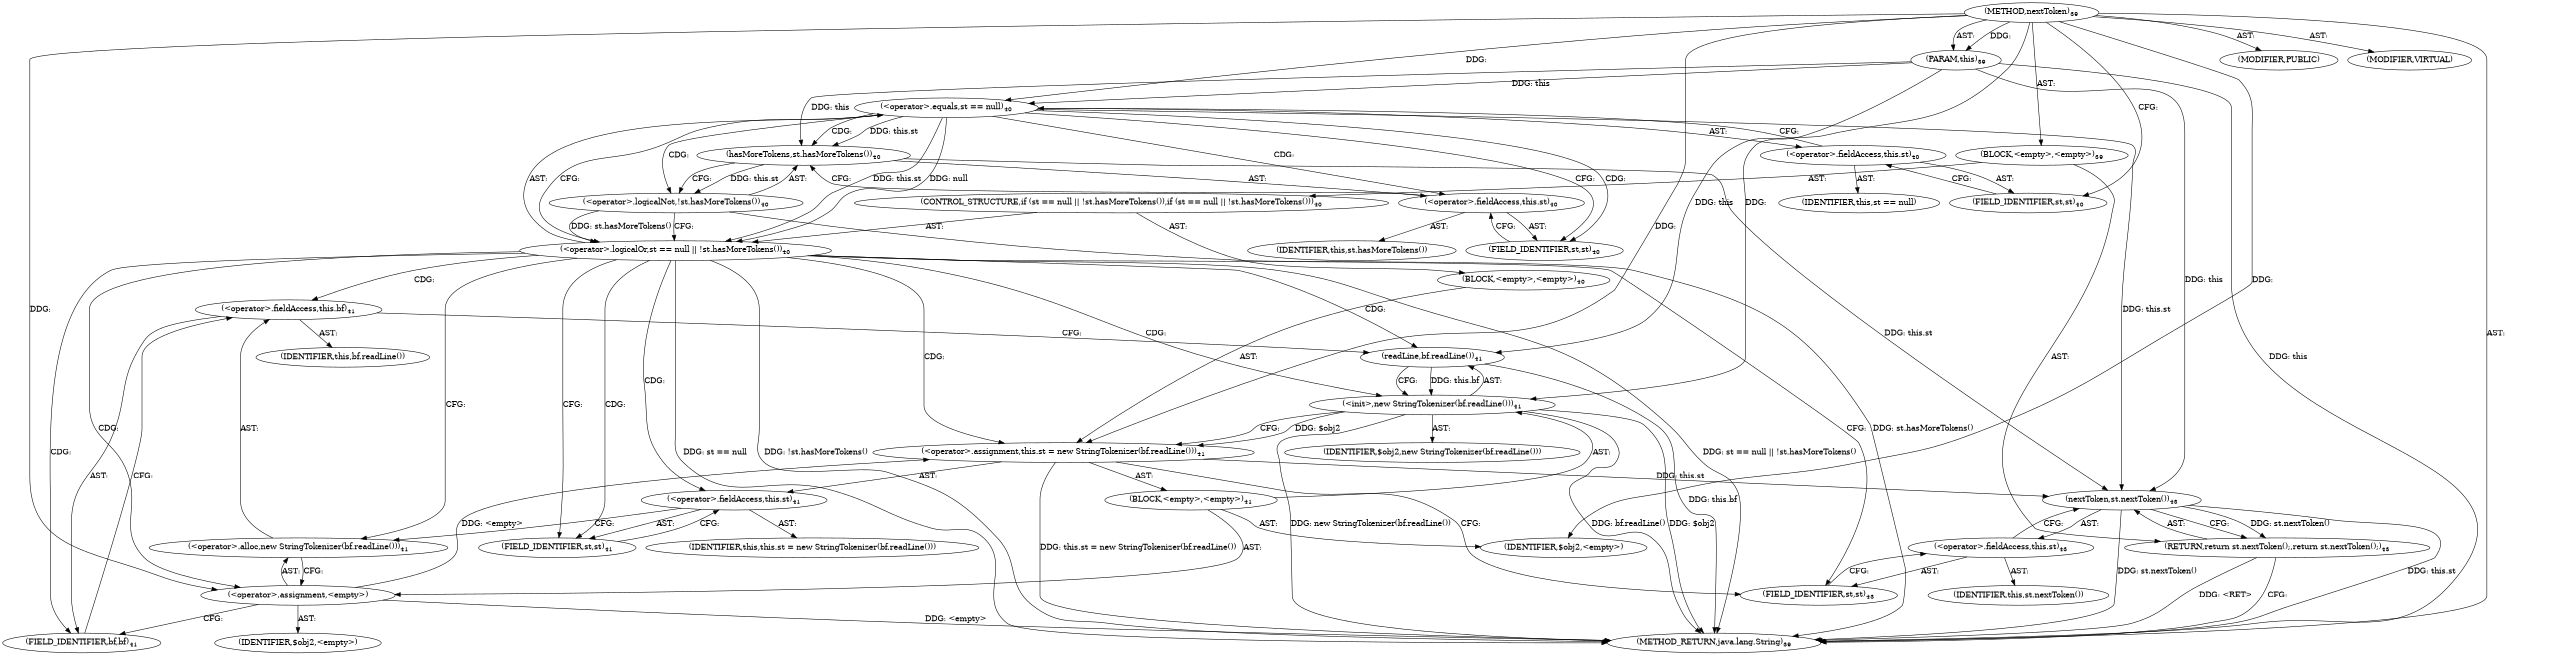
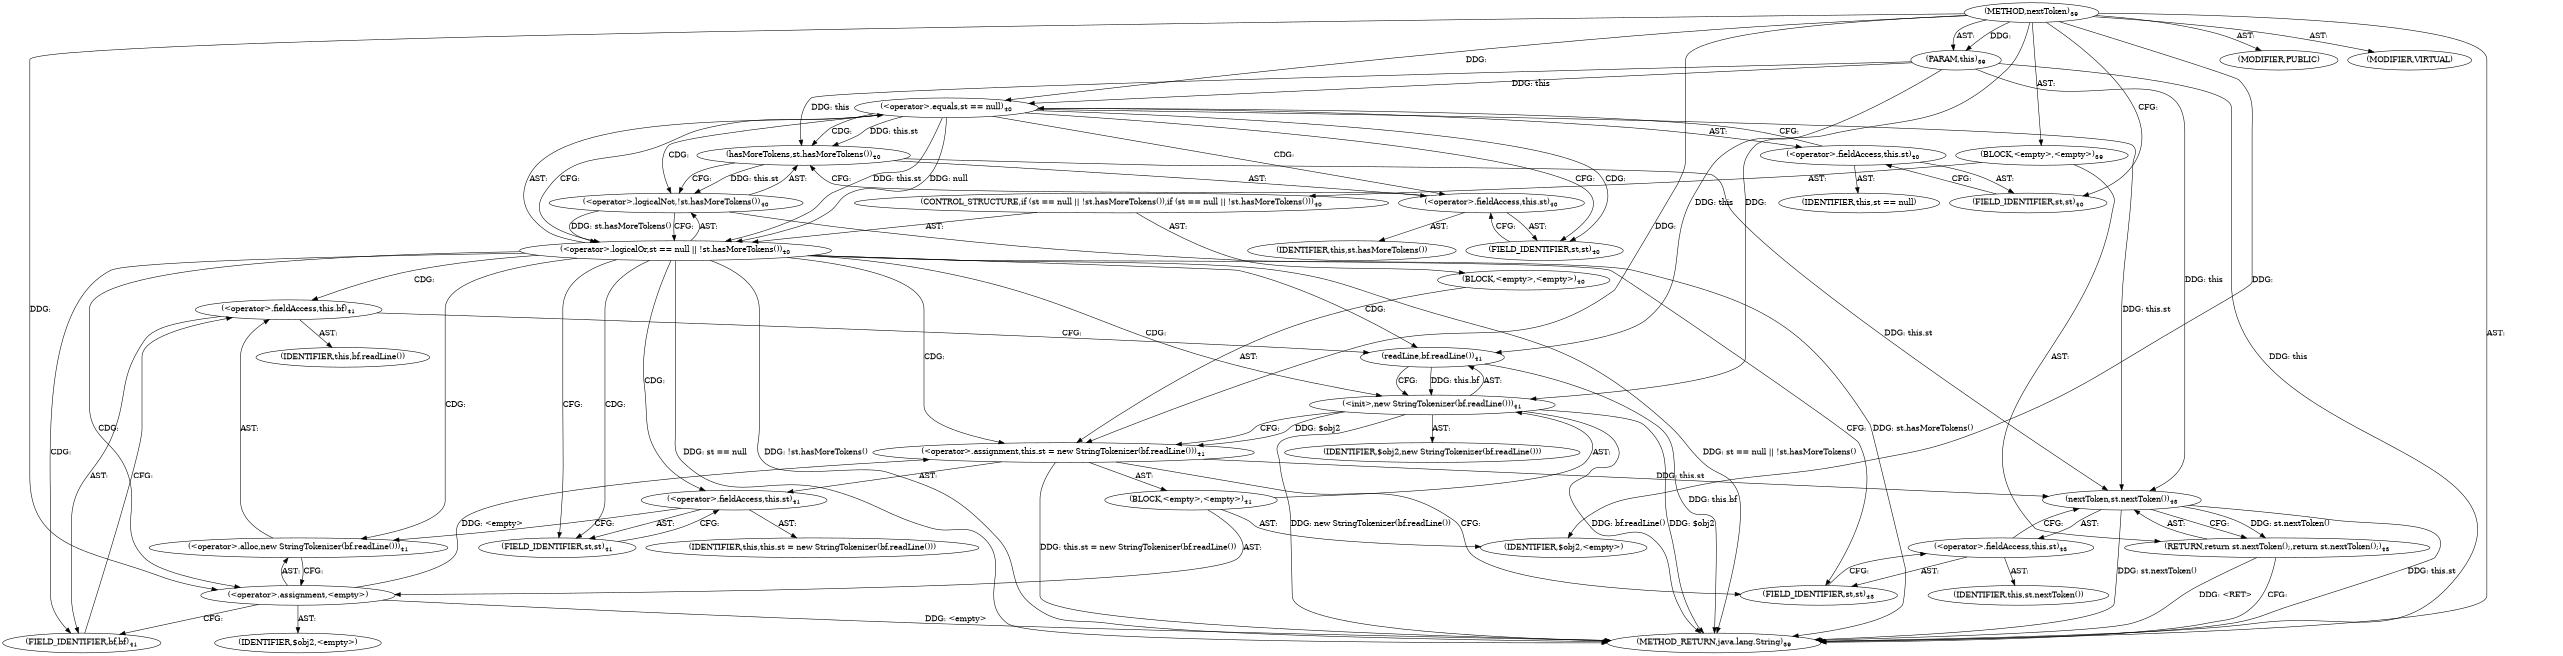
none -> (699, 230)
(457, 405) -> (457, 405)
